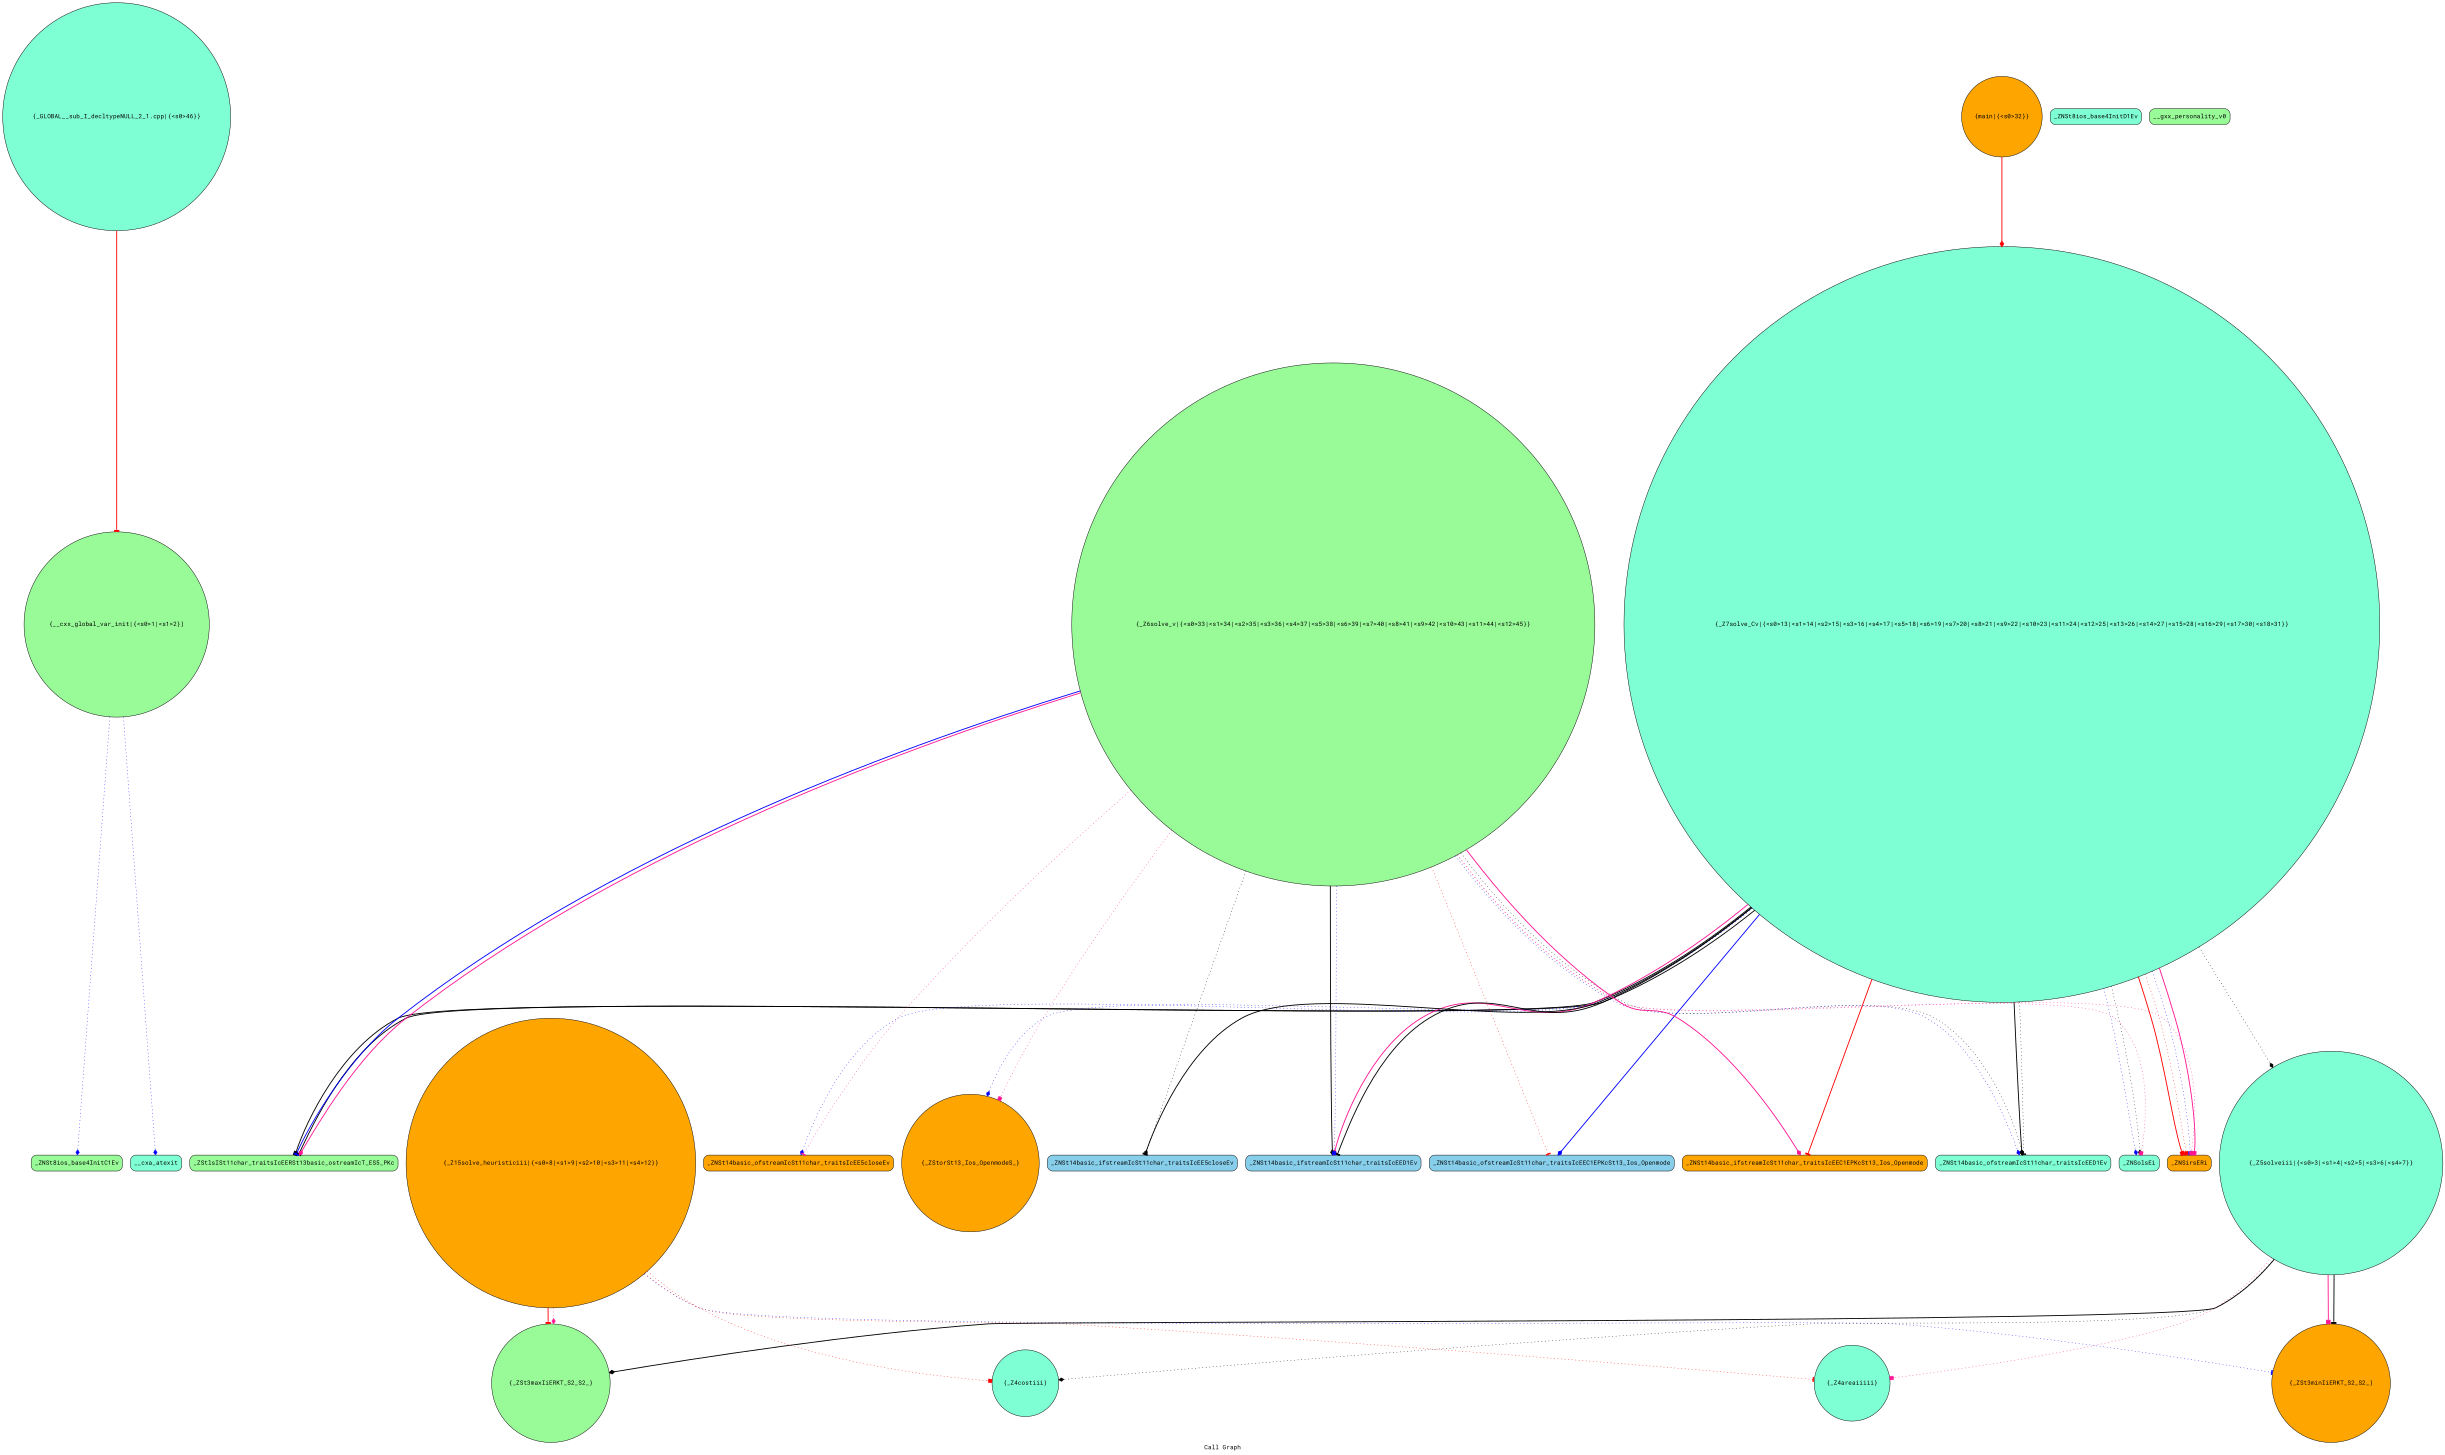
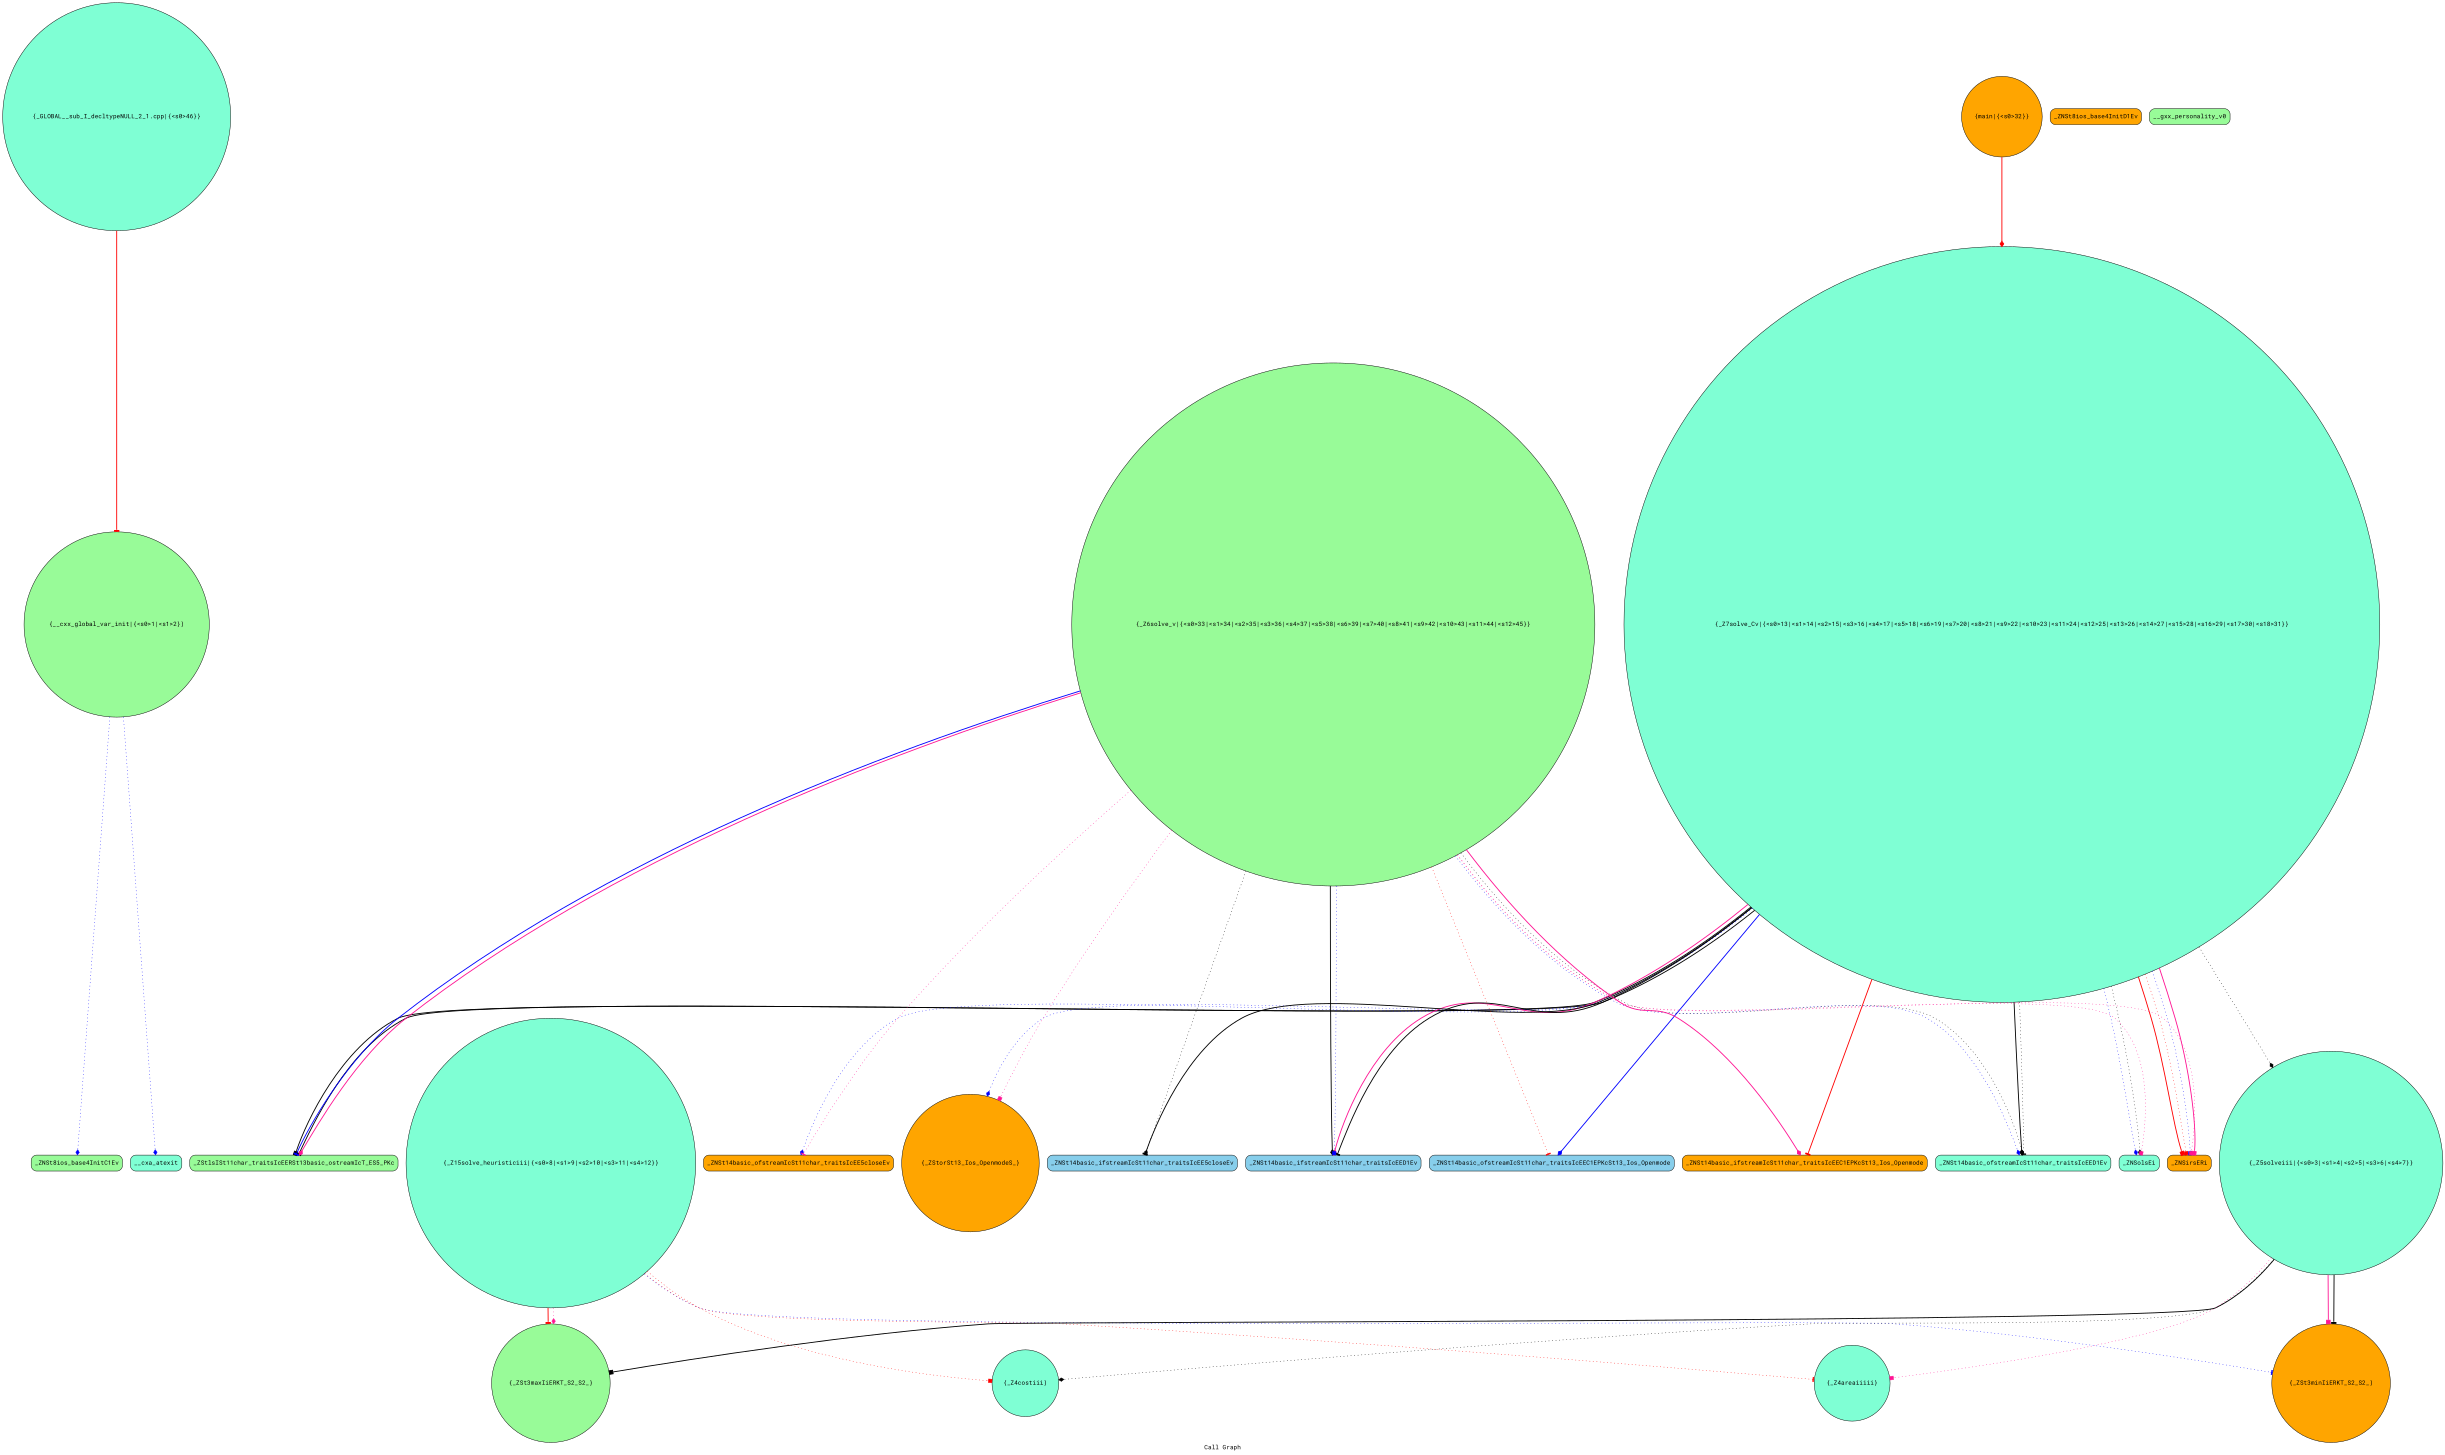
(2096, 117) -> (2096, 117)
(551, 1163) -> (551, 1163)
(1662, 1320) -> (1662, 1320)
